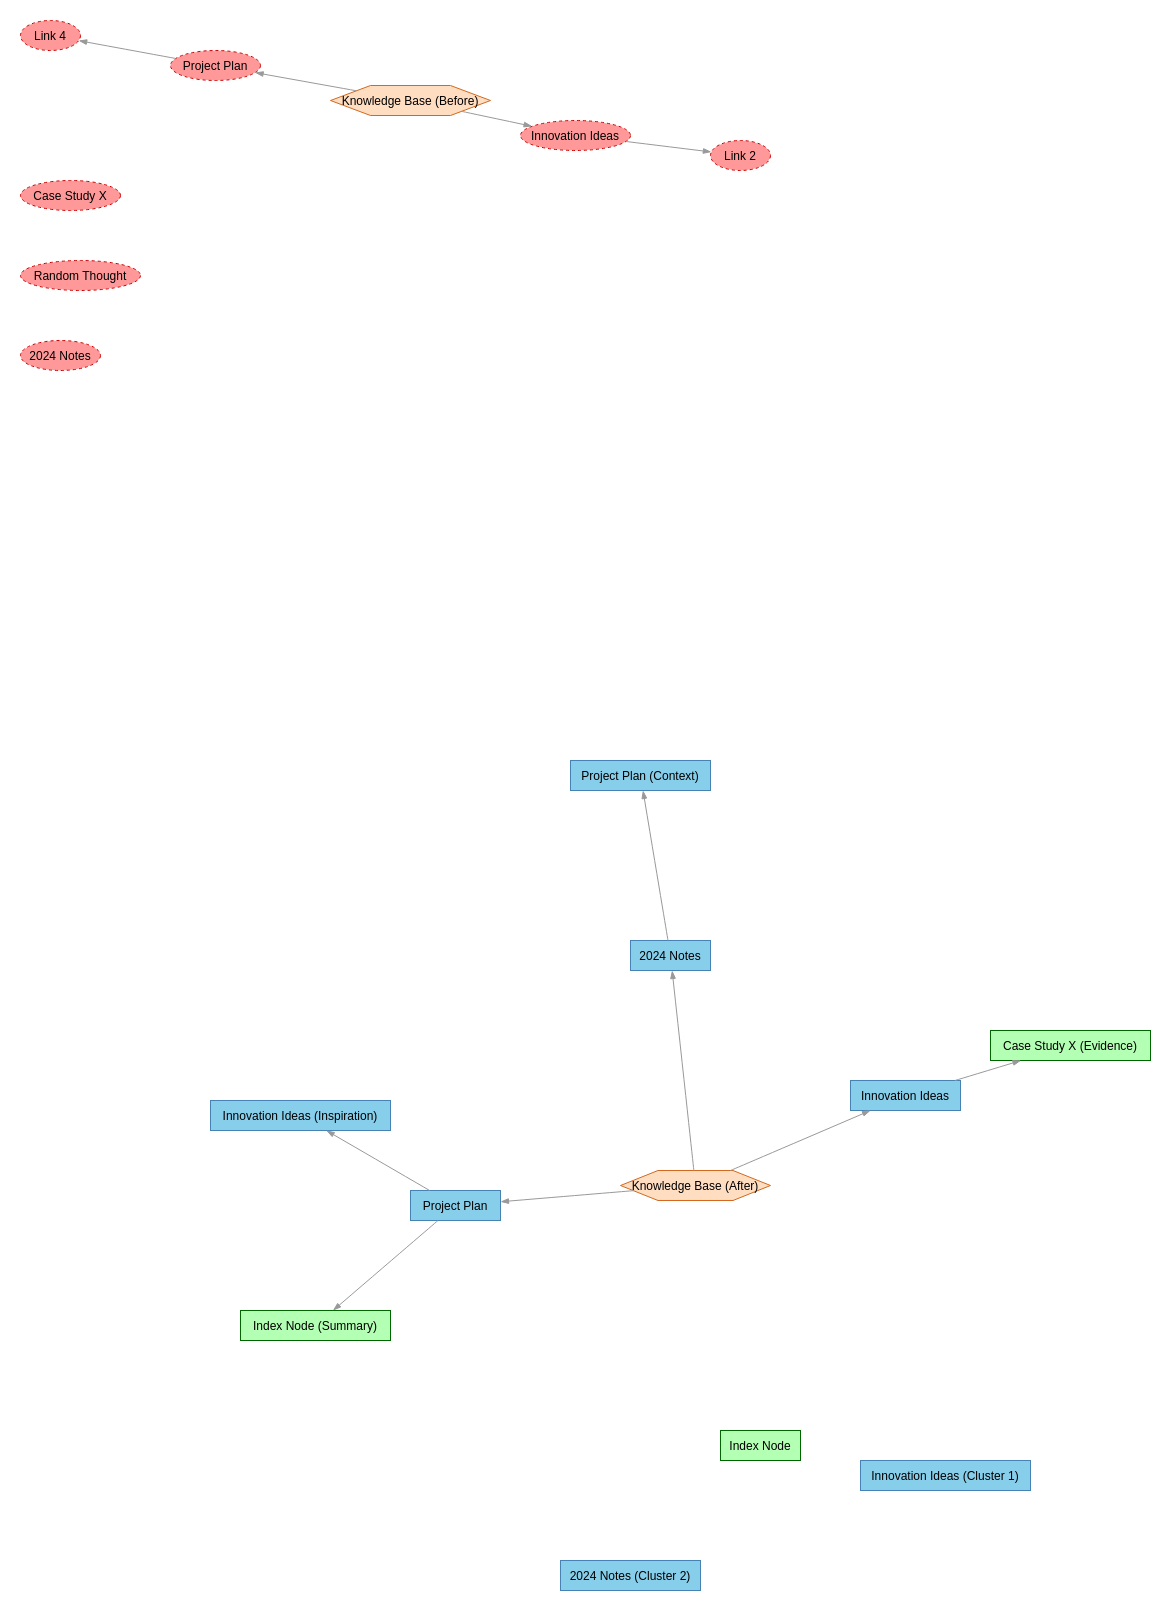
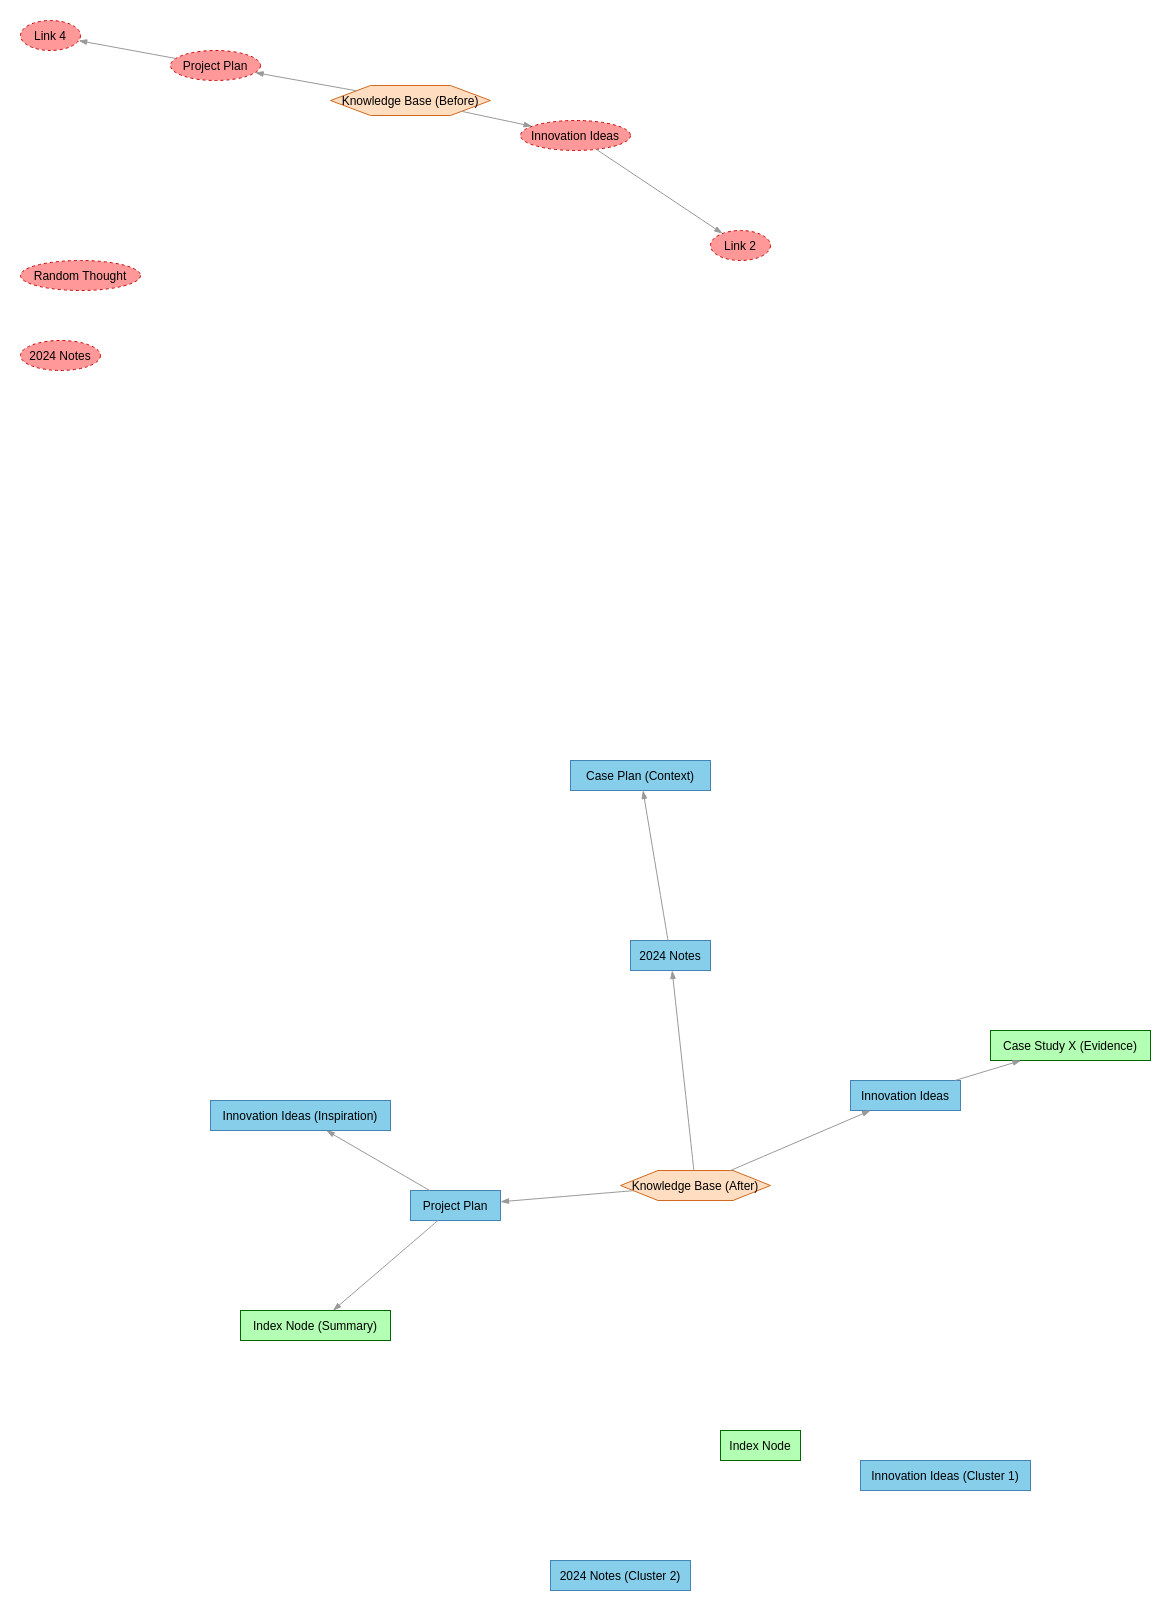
(741, 156) -> (741, 246)
(71, 196) -> none
(640, 776) -> (640, 776)
(631, 1576) -> (621, 1576)
